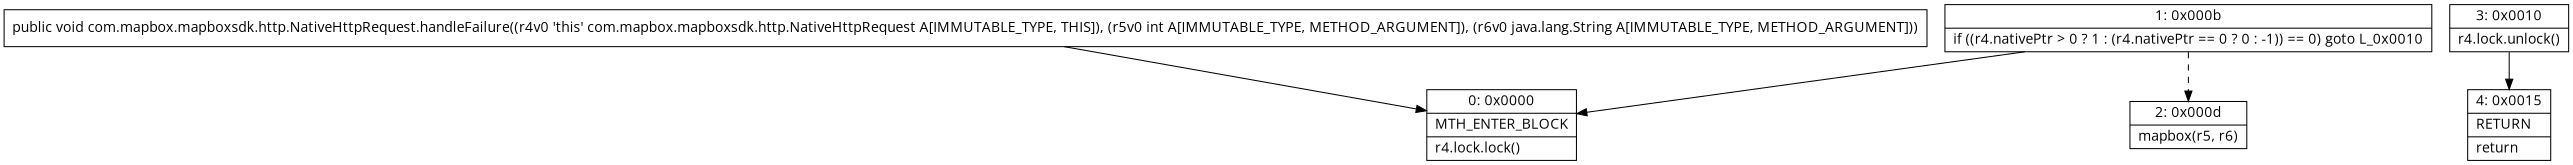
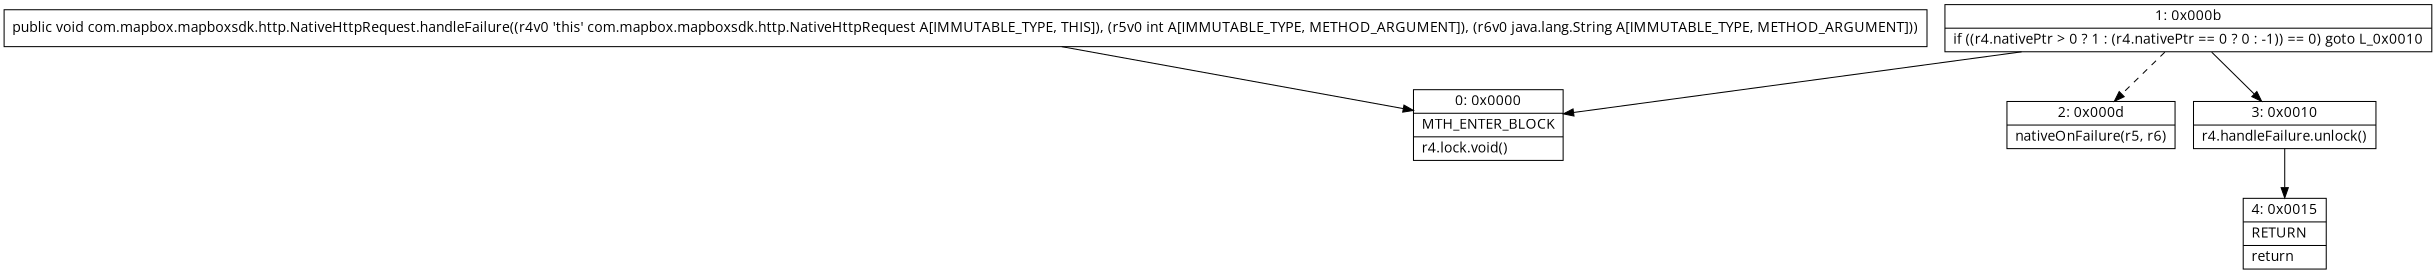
(2509, 39) -> (2285, 136)
none -> (2233, 73)
(2188, 136) -> (2091, 136)
(1478, 148) -> (1465, 148)
